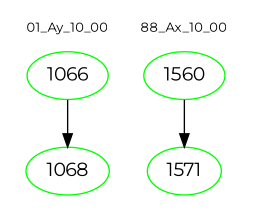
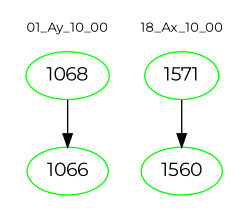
(184, 29) -> (182, 29)
(68, 117) -> (68, 117)
(184, 117) -> (182, 117)
